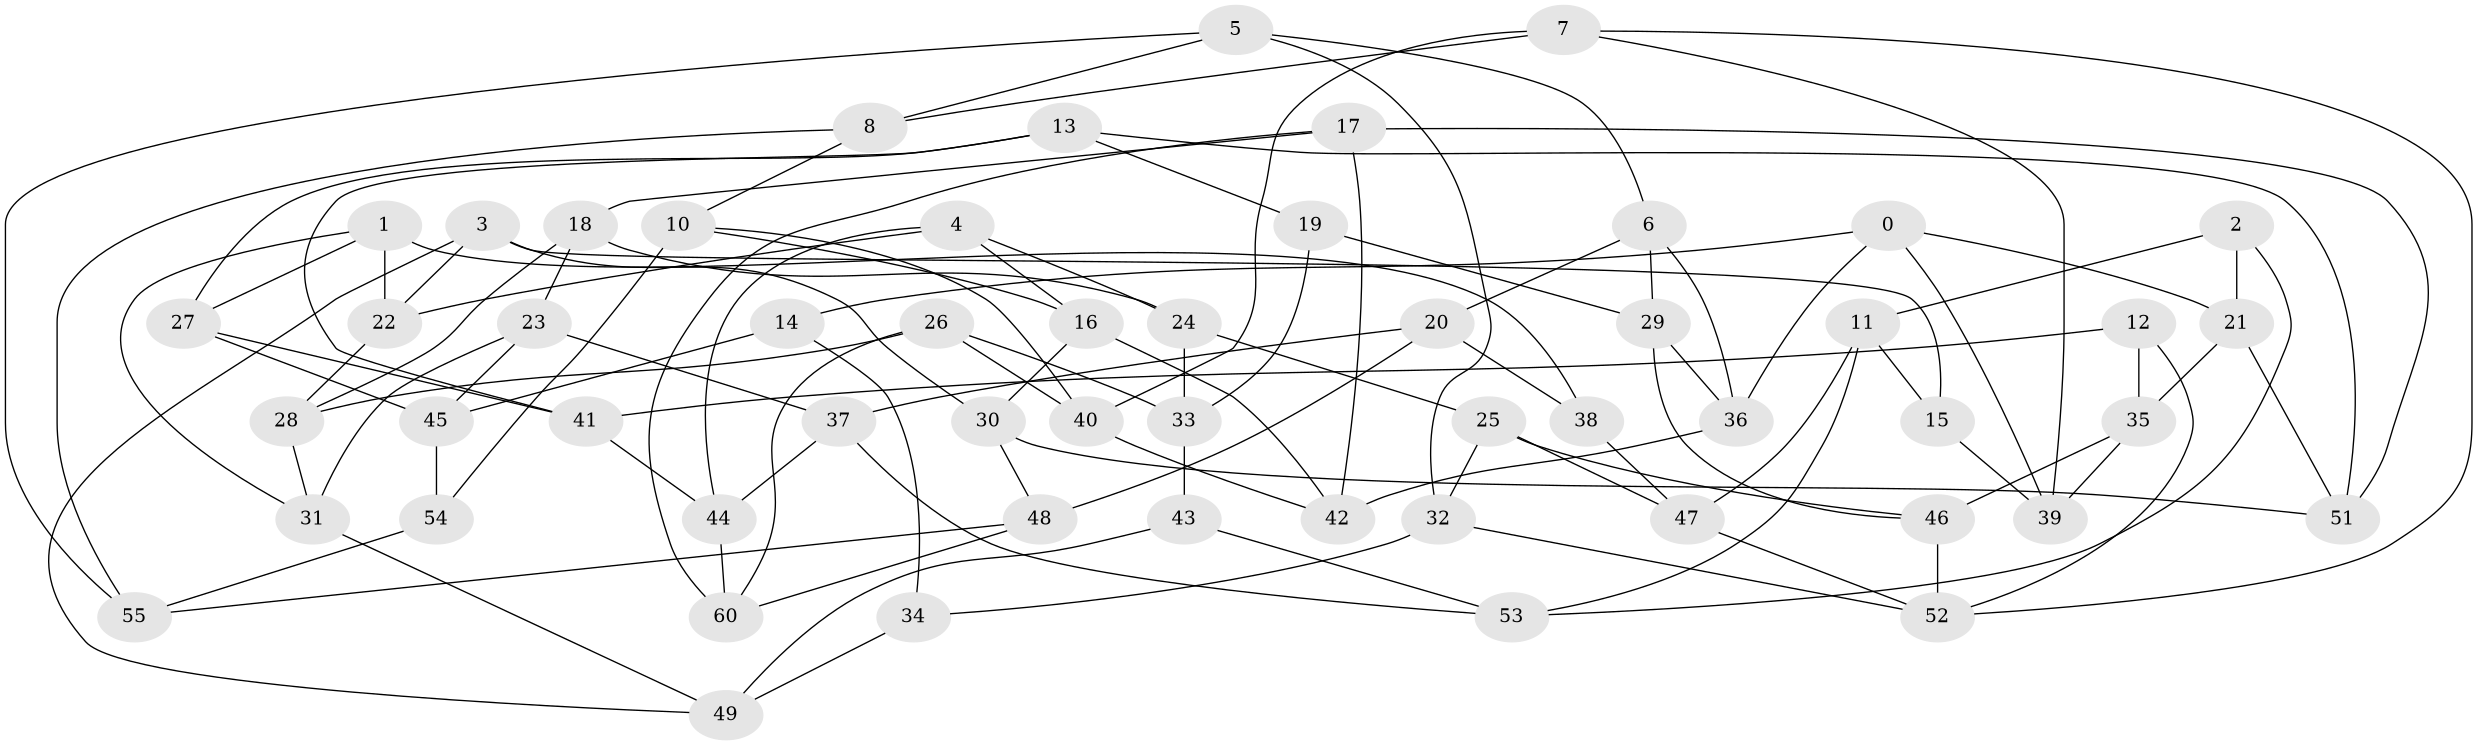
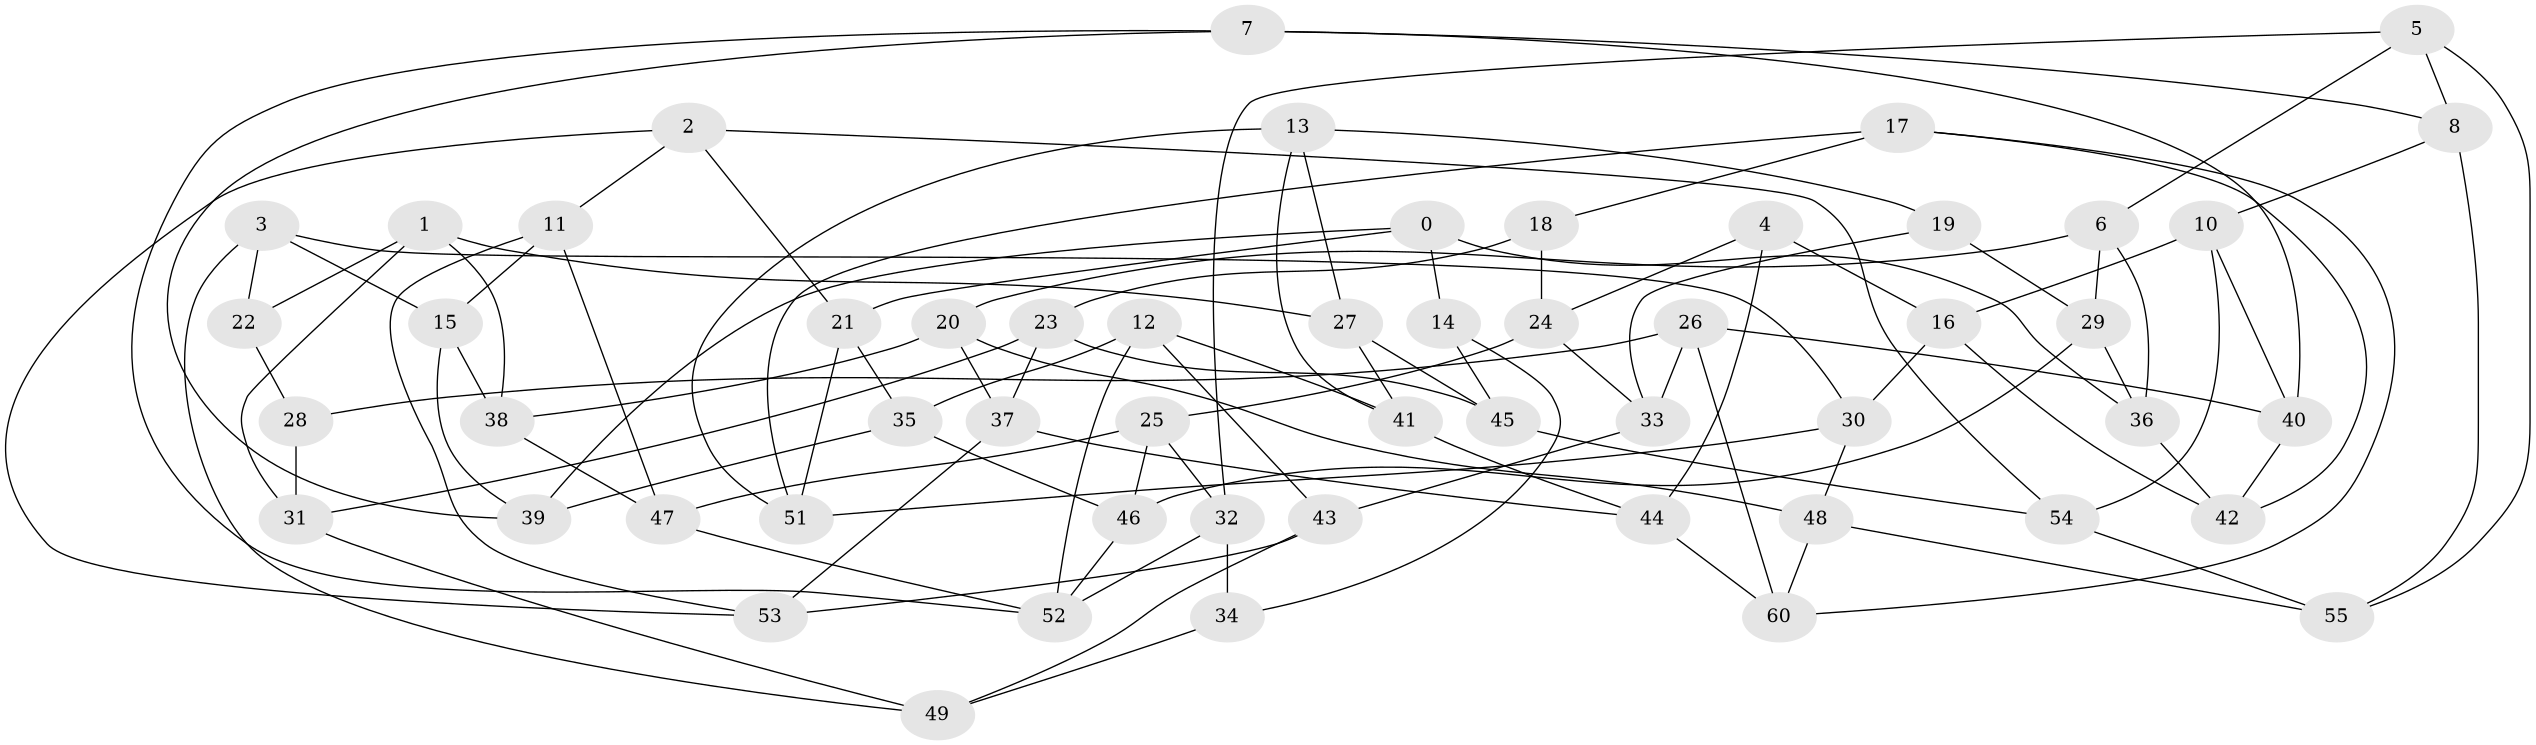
none -> (1425, 163)
(619, 276) -> none
(446, 339) -> none
none -> (471, 373)
none -> (1235, 421)
